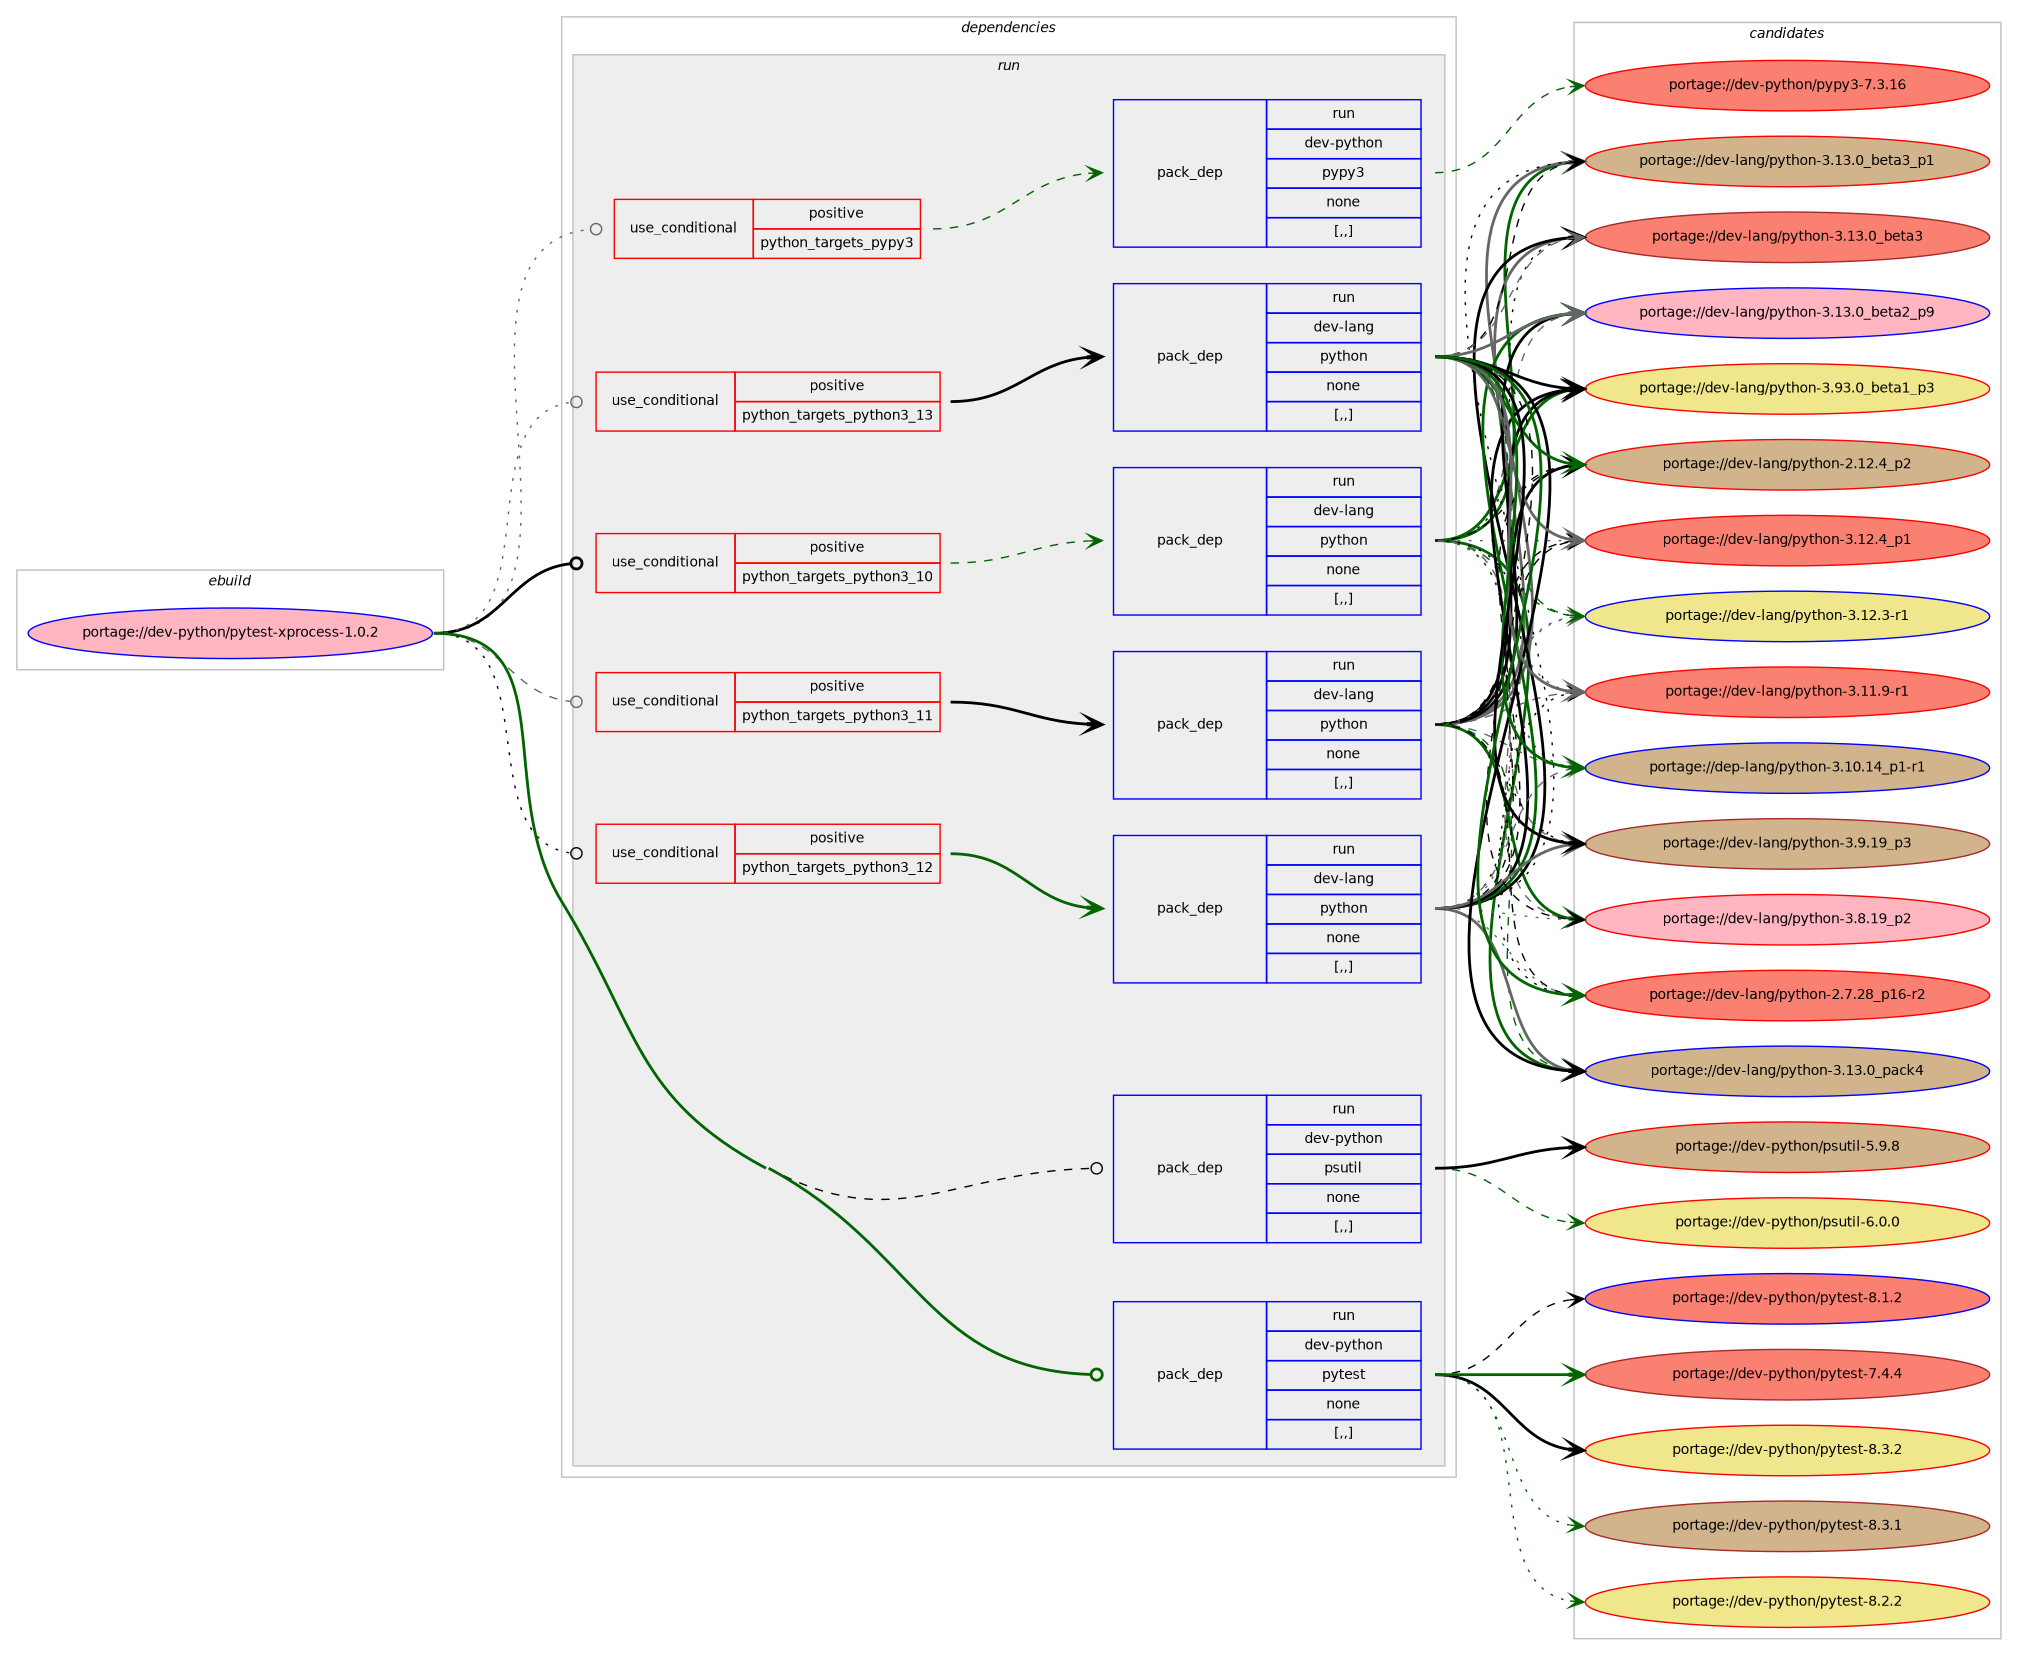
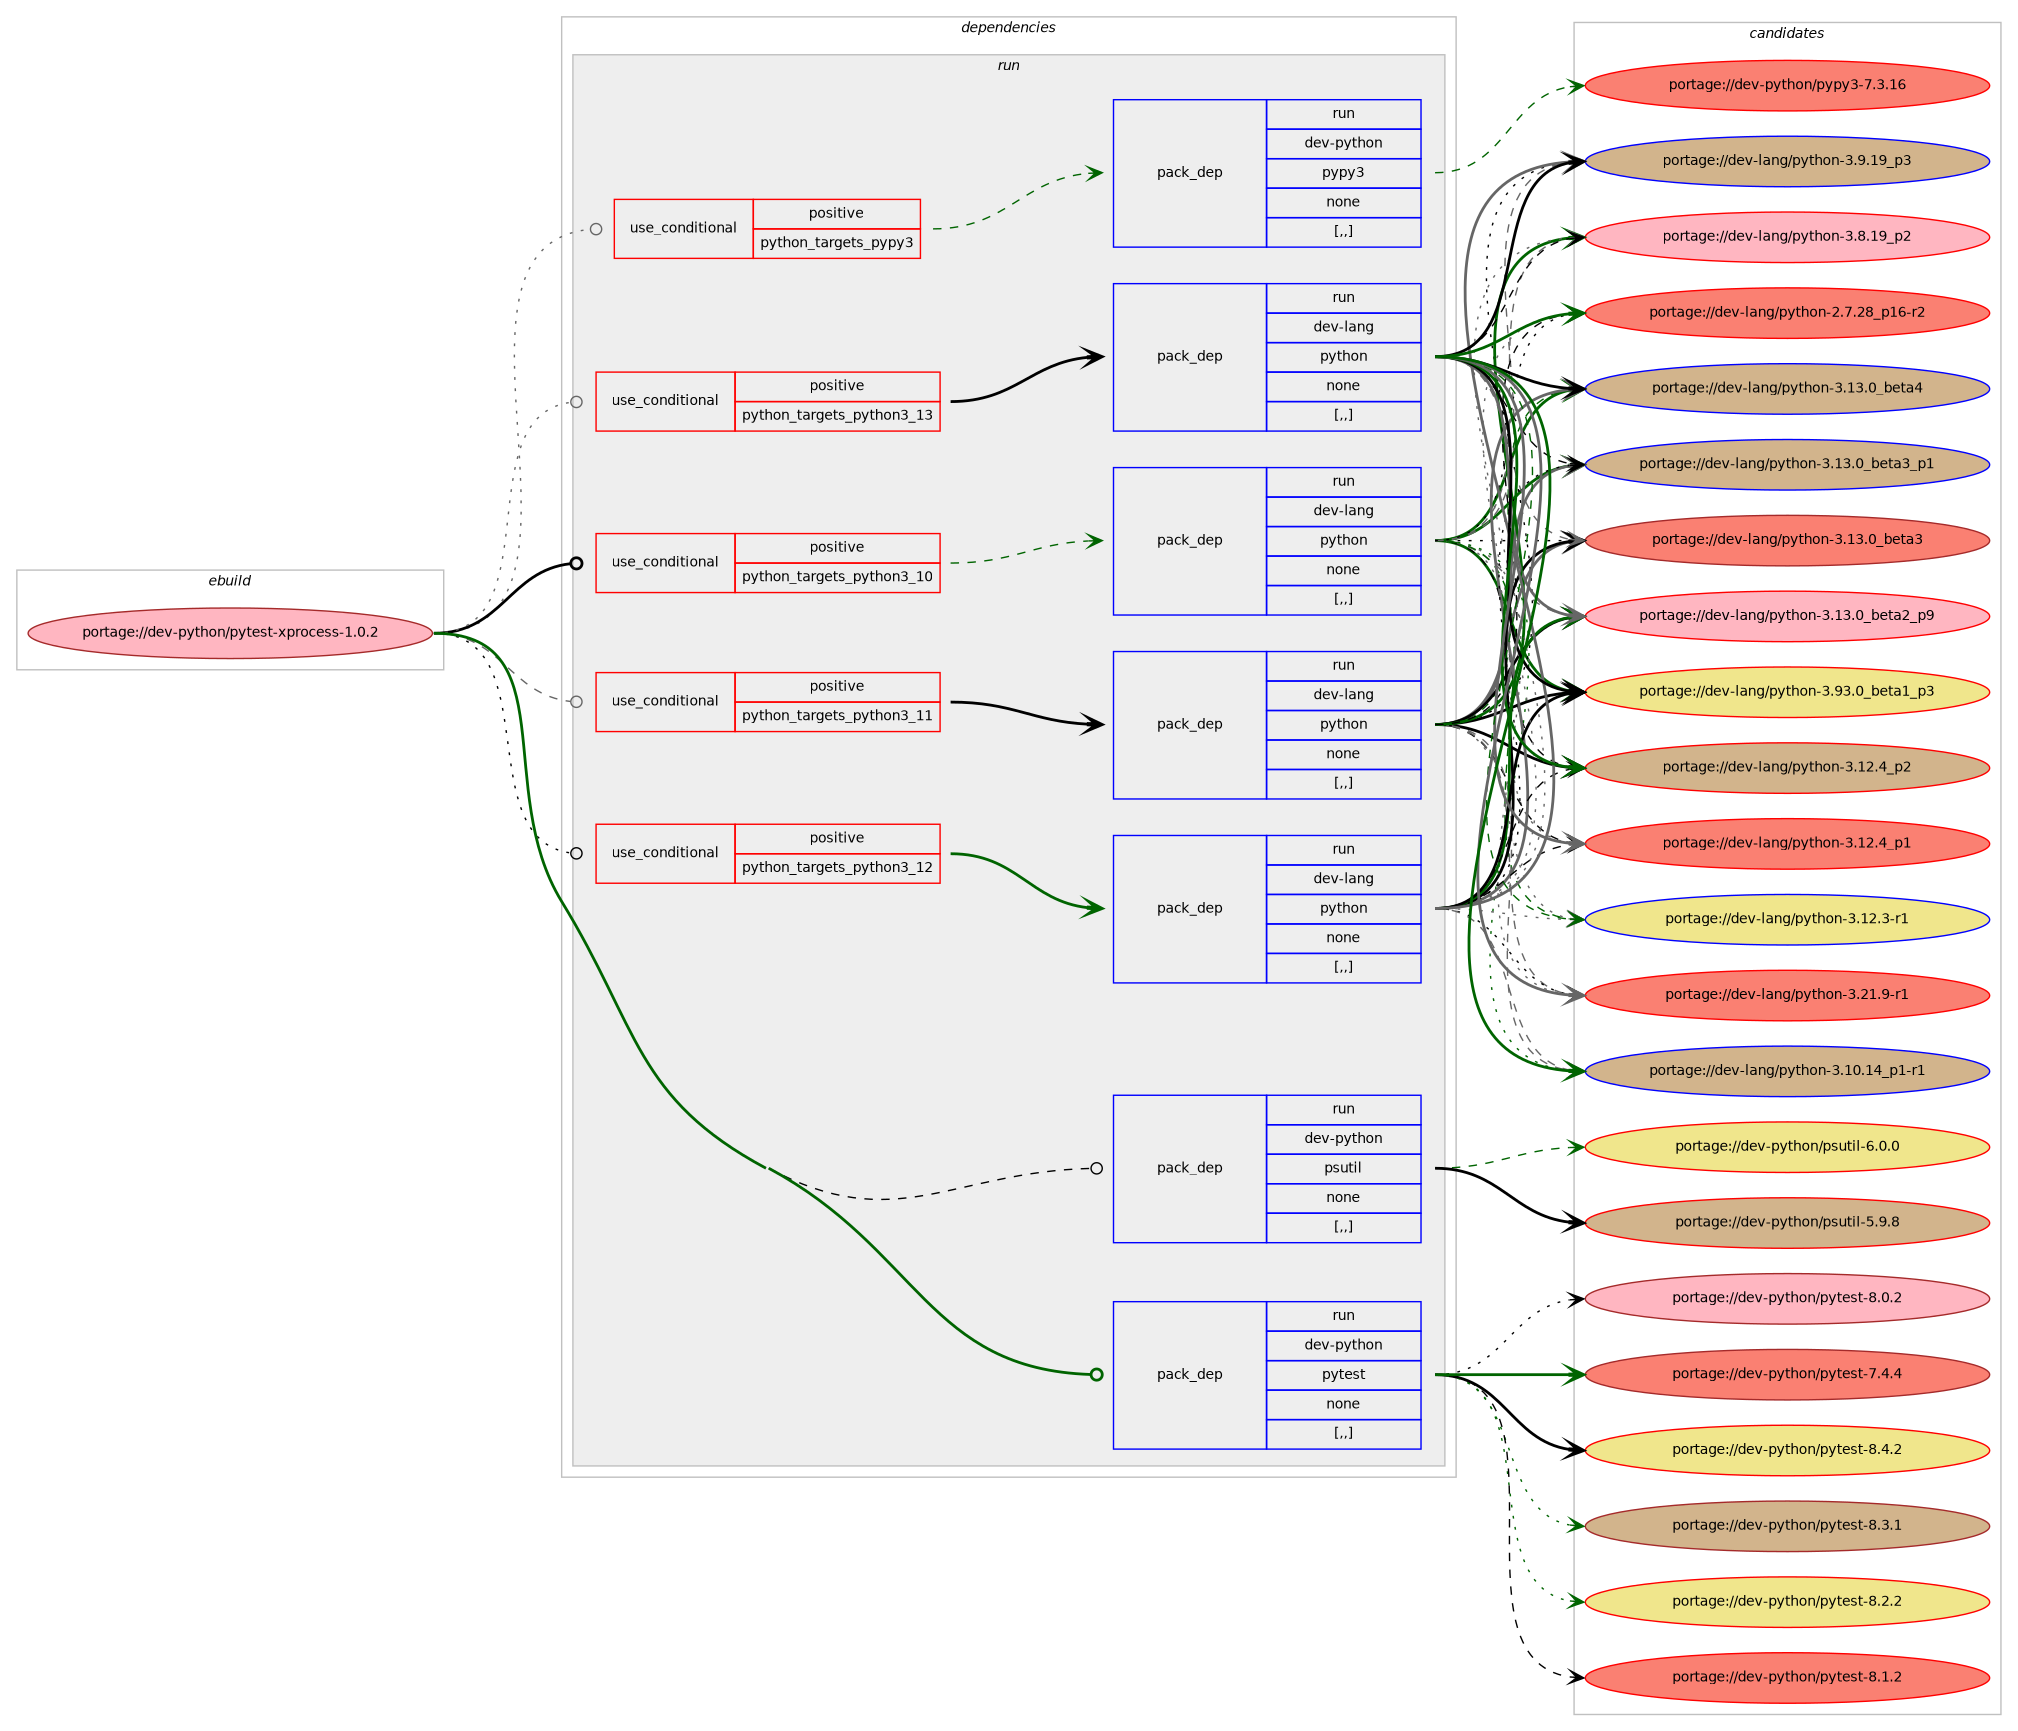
(1788, 161) -> (1788, 465)
(1788, 313) -> (1788, 616)
(1788, 465) -> (1788, 768)
(230, 633) -> (230, 633)
(1788, 692) -> (1788, 996)
(1788, 768) -> (1788, 1071)
(1788, 844) -> (1788, 161)
(1788, 1071) -> (1788, 389)
none -> (1788, 1299)
(1788, 1299) -> (1788, 1678)
(1788, 1451) -> (1788, 1451)
